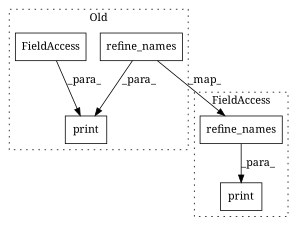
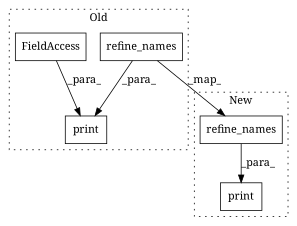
(241, 101) -> (241, 101)
